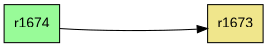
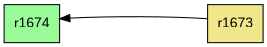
(128, 31) -> (139, 17)
